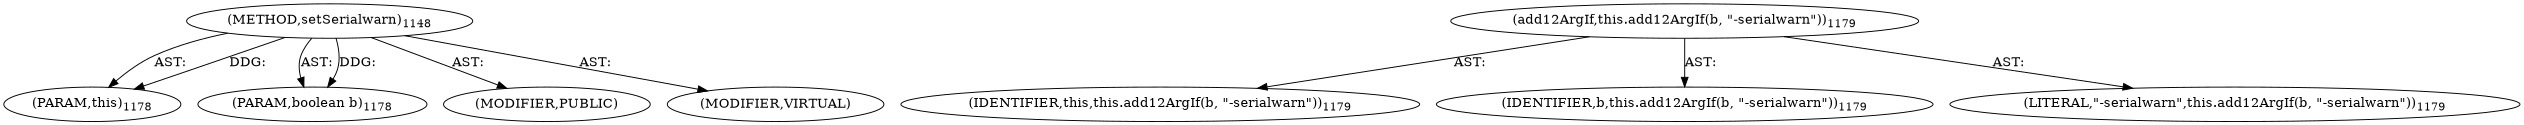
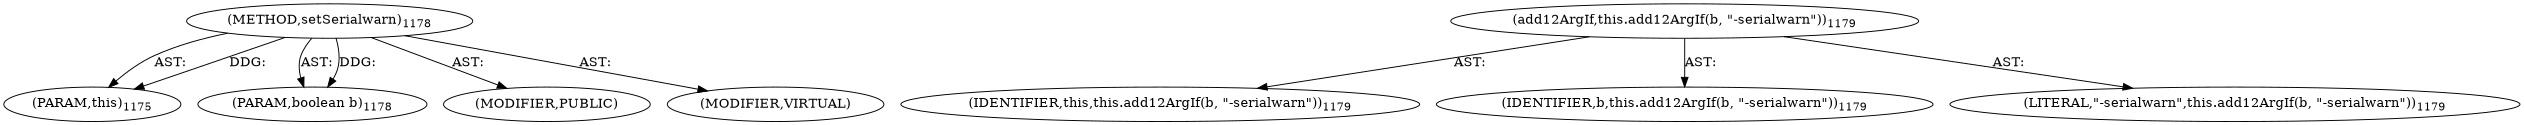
(417, 20) -> (417, 20)
(138, 103) -> (138, 103)
